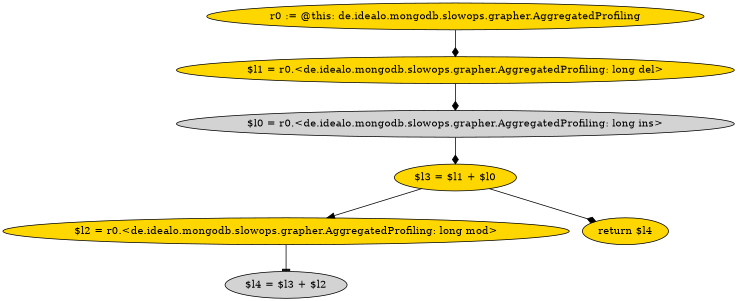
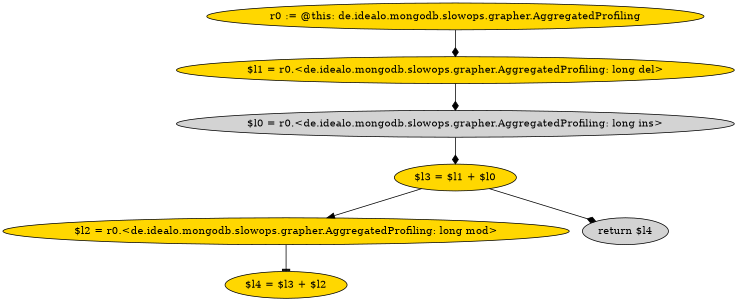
(625, 231) -> (625, 231)
(286, 285) -> (286, 285)
